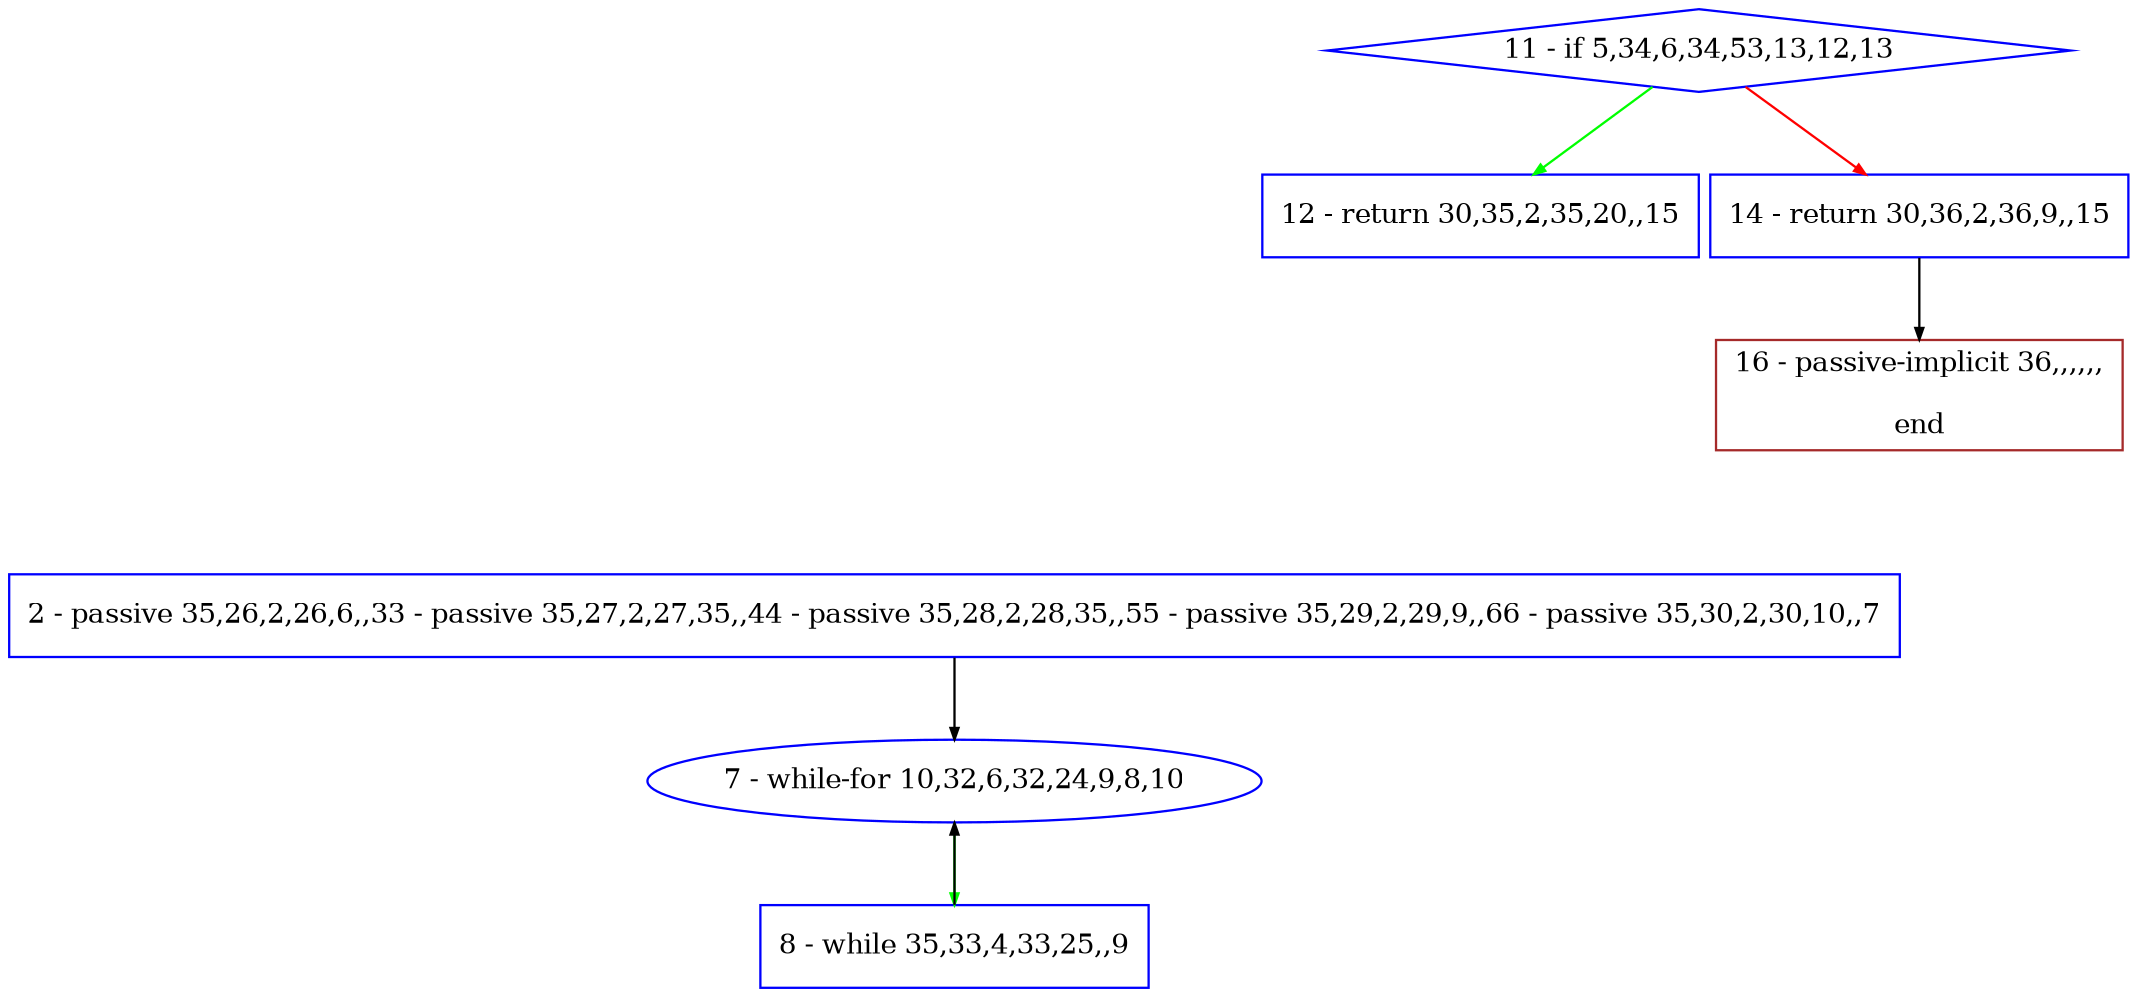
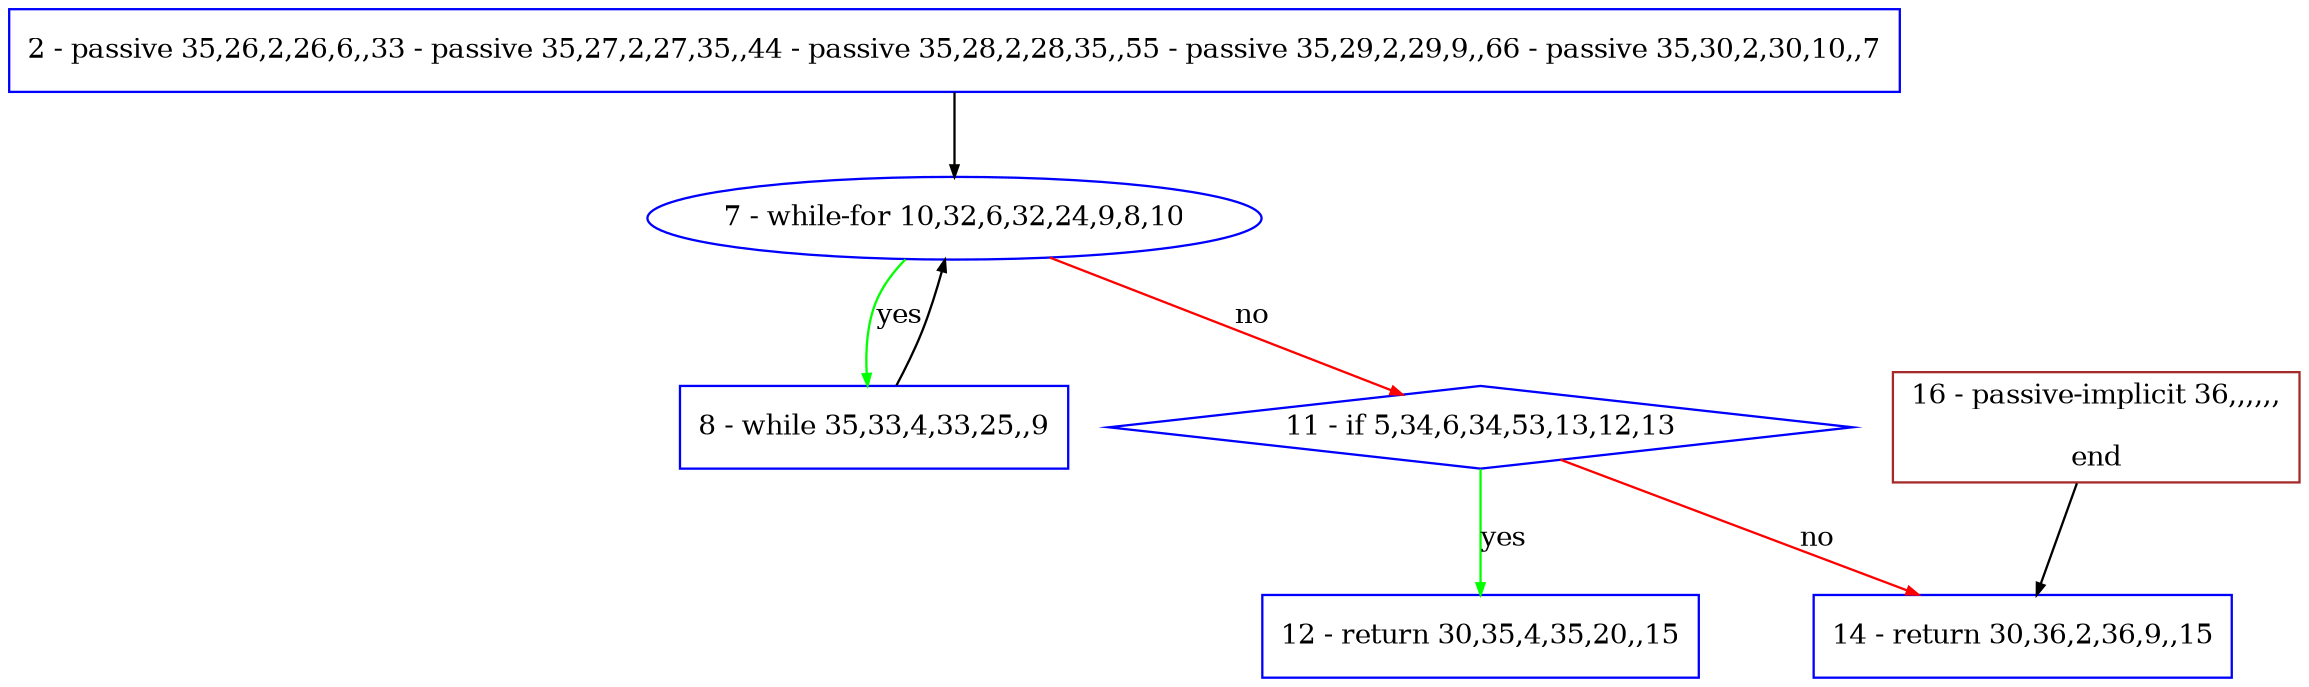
(1481, 216) -> (1481, 636)
(1919, 293) -> (2059, 534)
none -> (1221, 324)
(954, 988) -> (899, 316)
